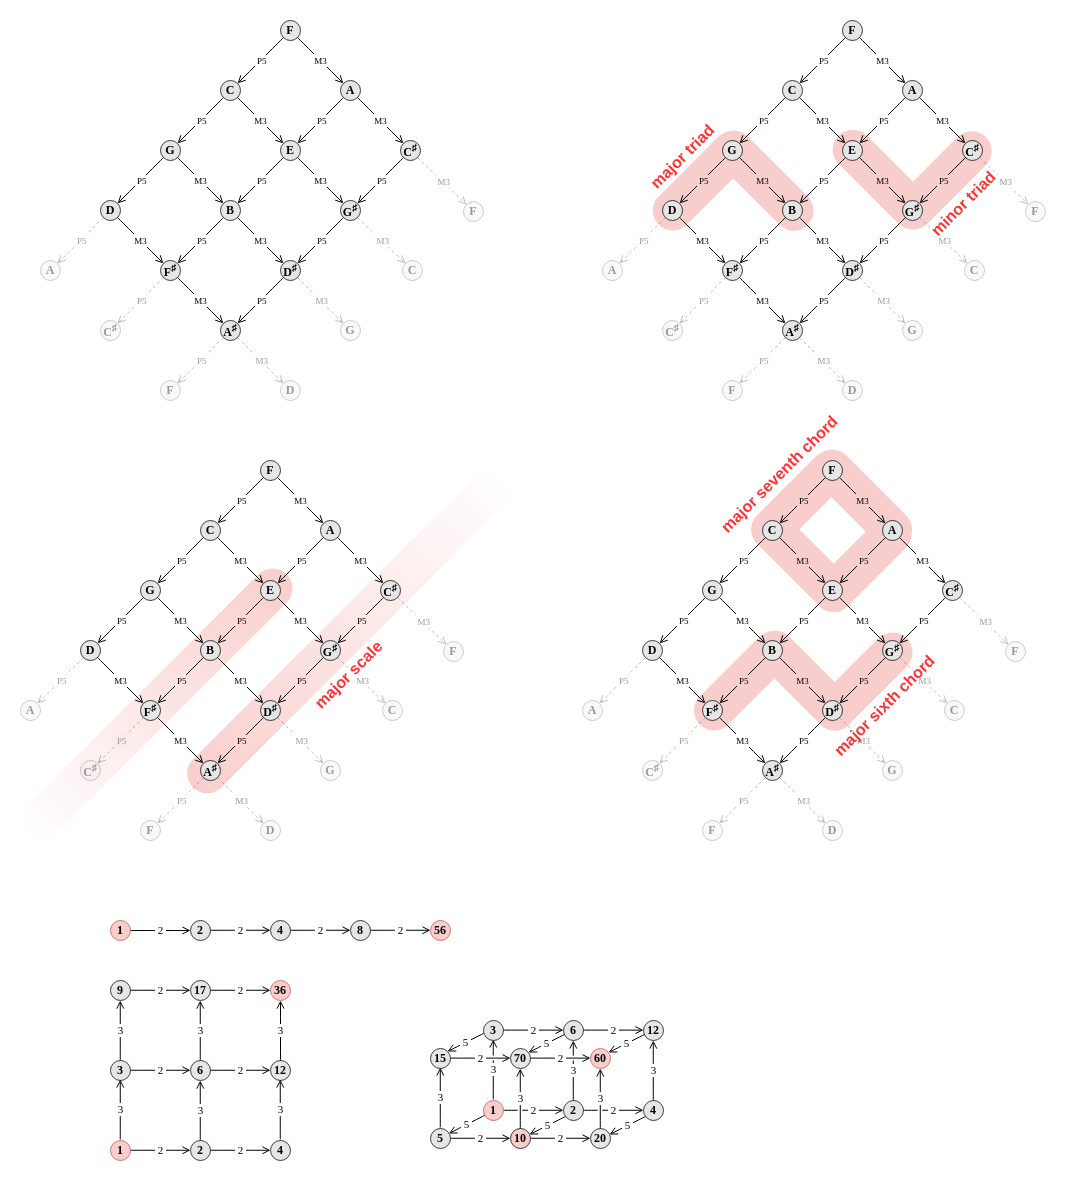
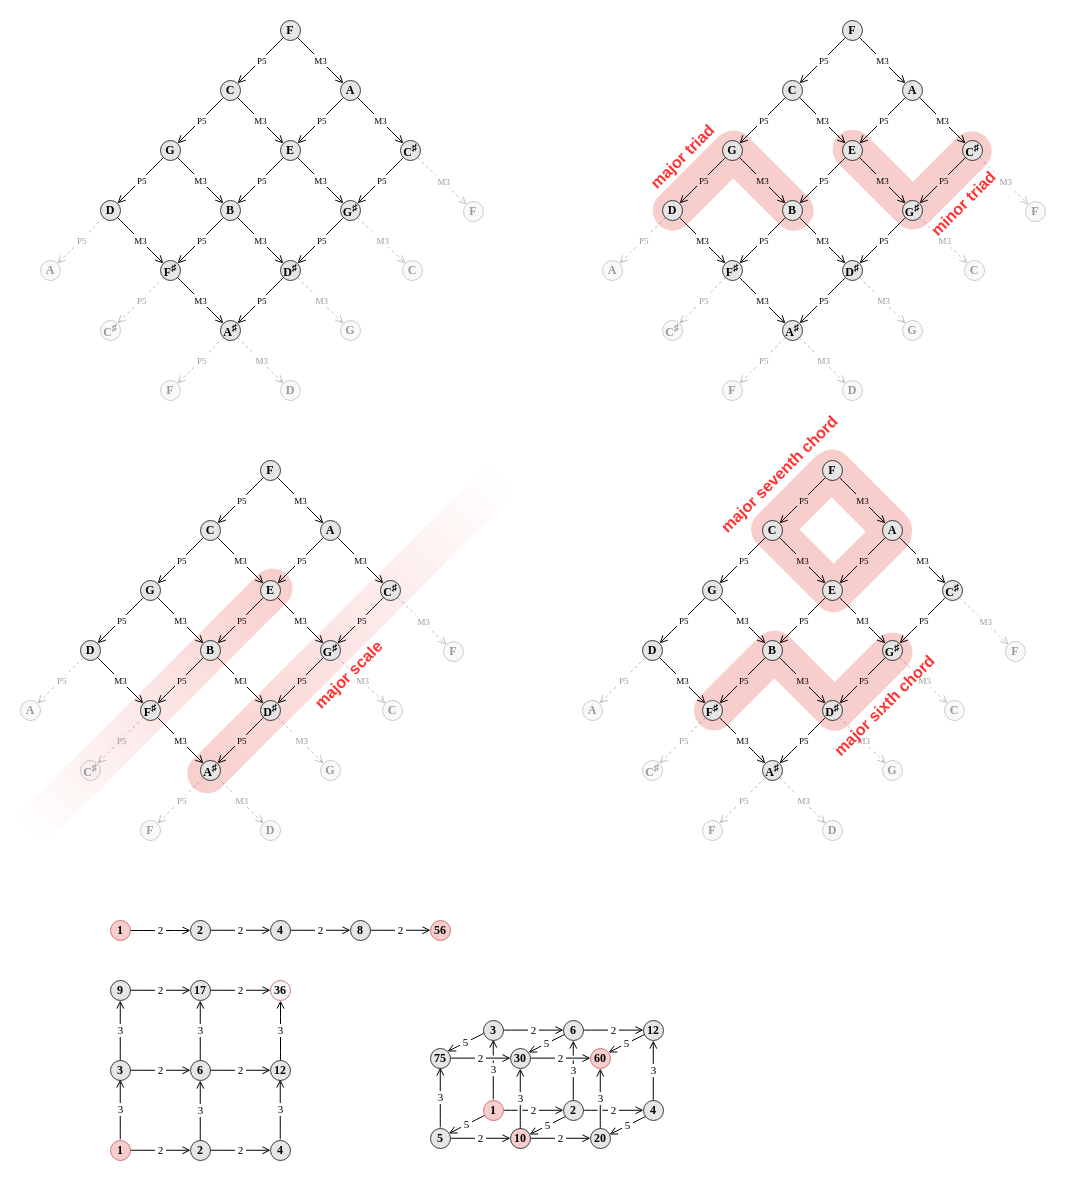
(281, 991) -> (281, 991)
(441, 1059) -> (441, 1059)
(521, 1059) -> (521, 1059)
